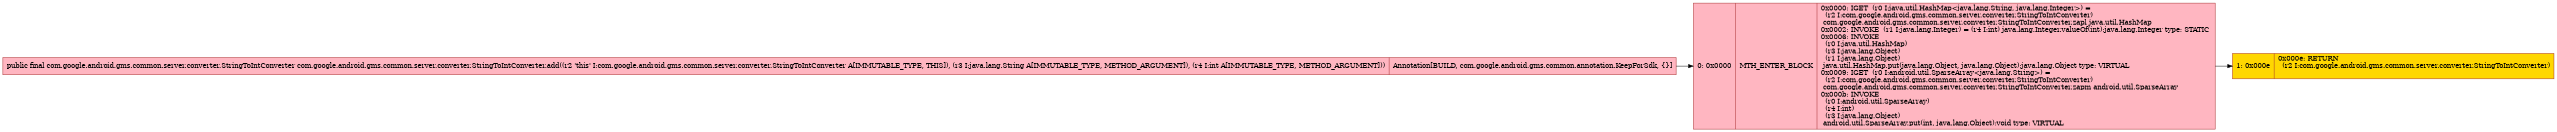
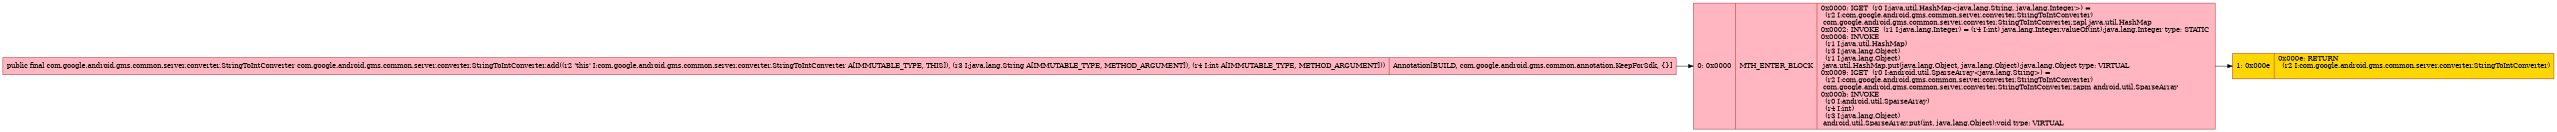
(1864, 44) -> (1864, 44)
